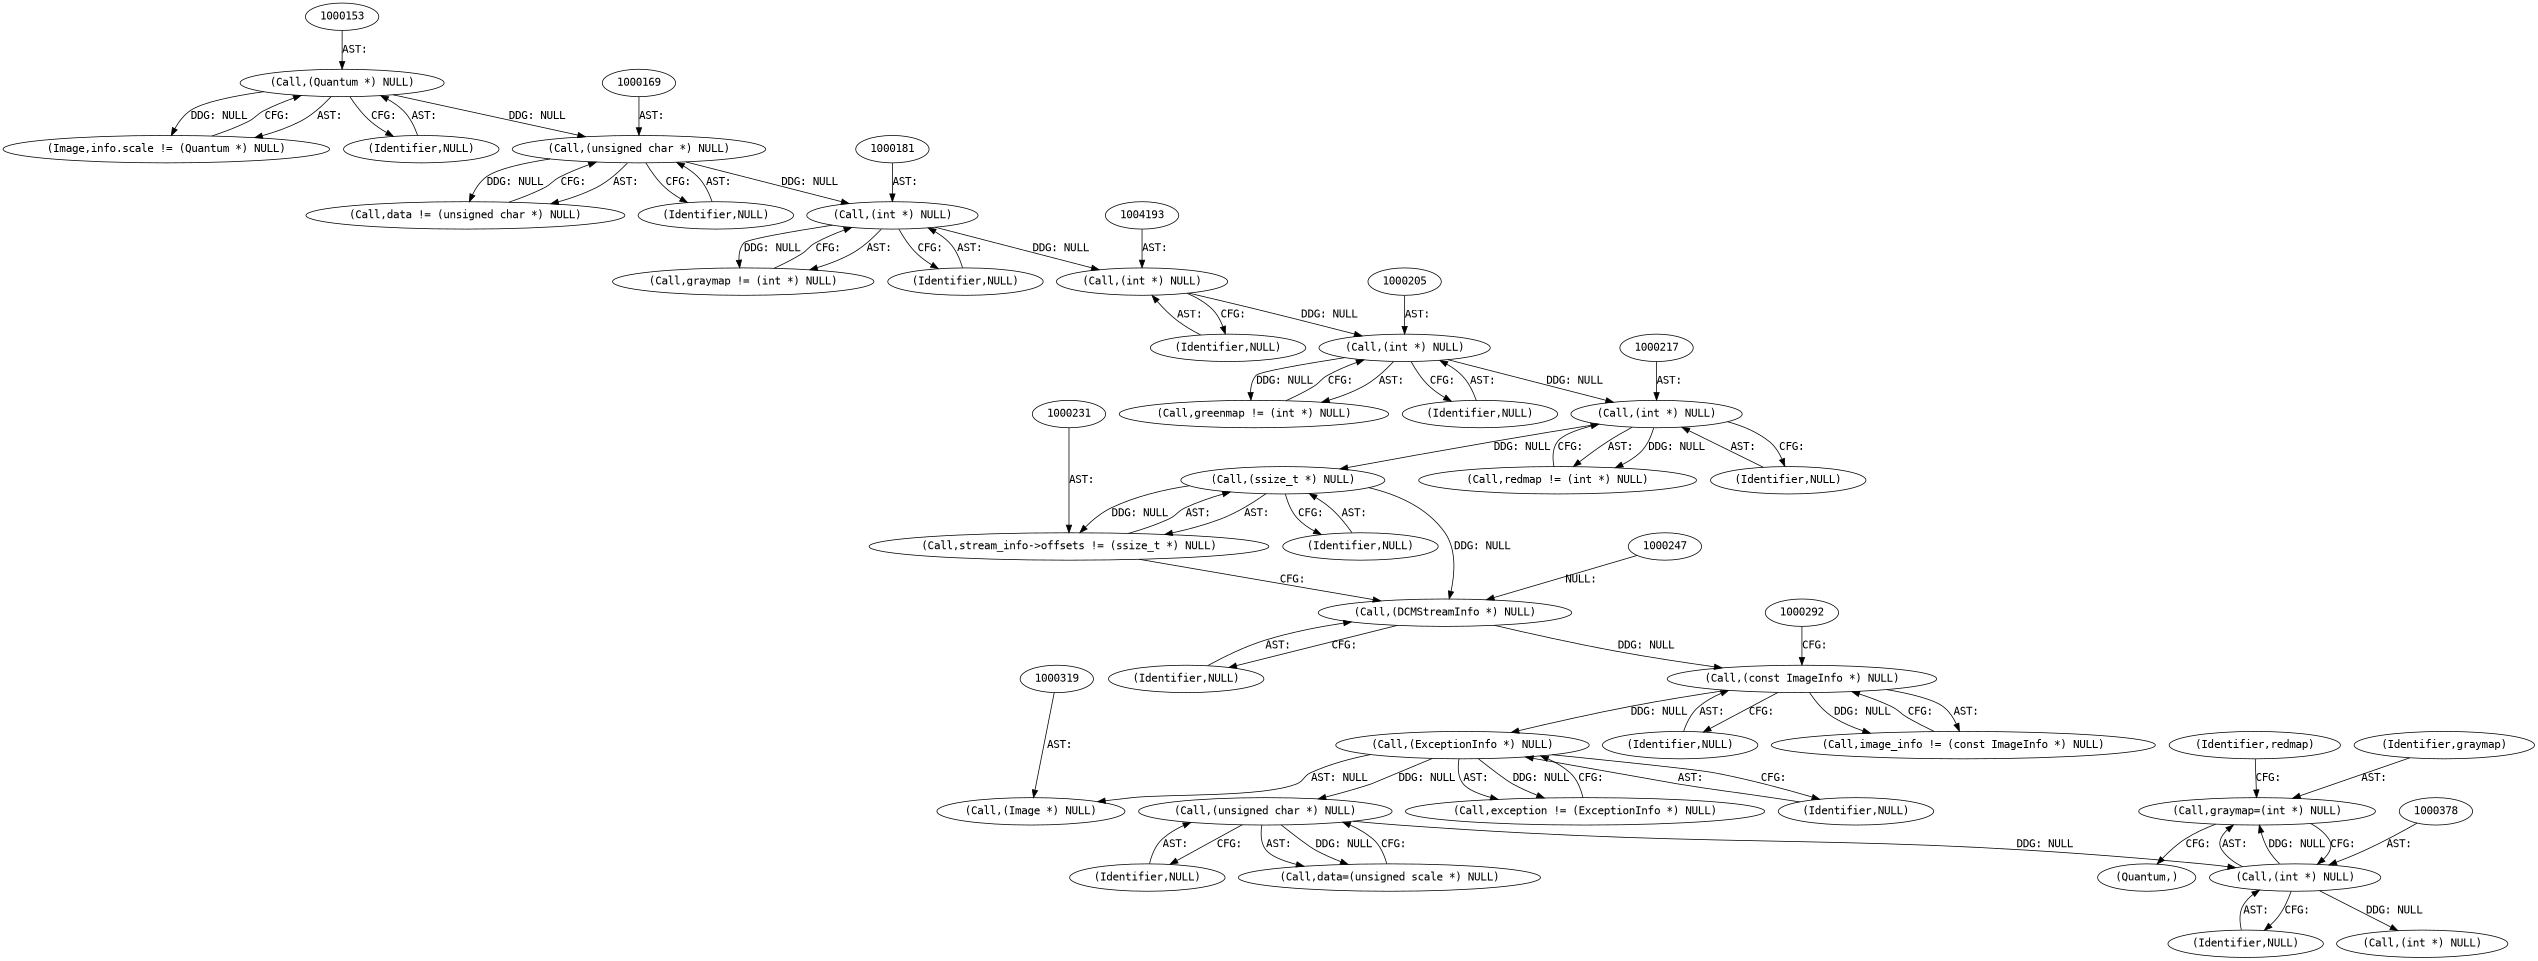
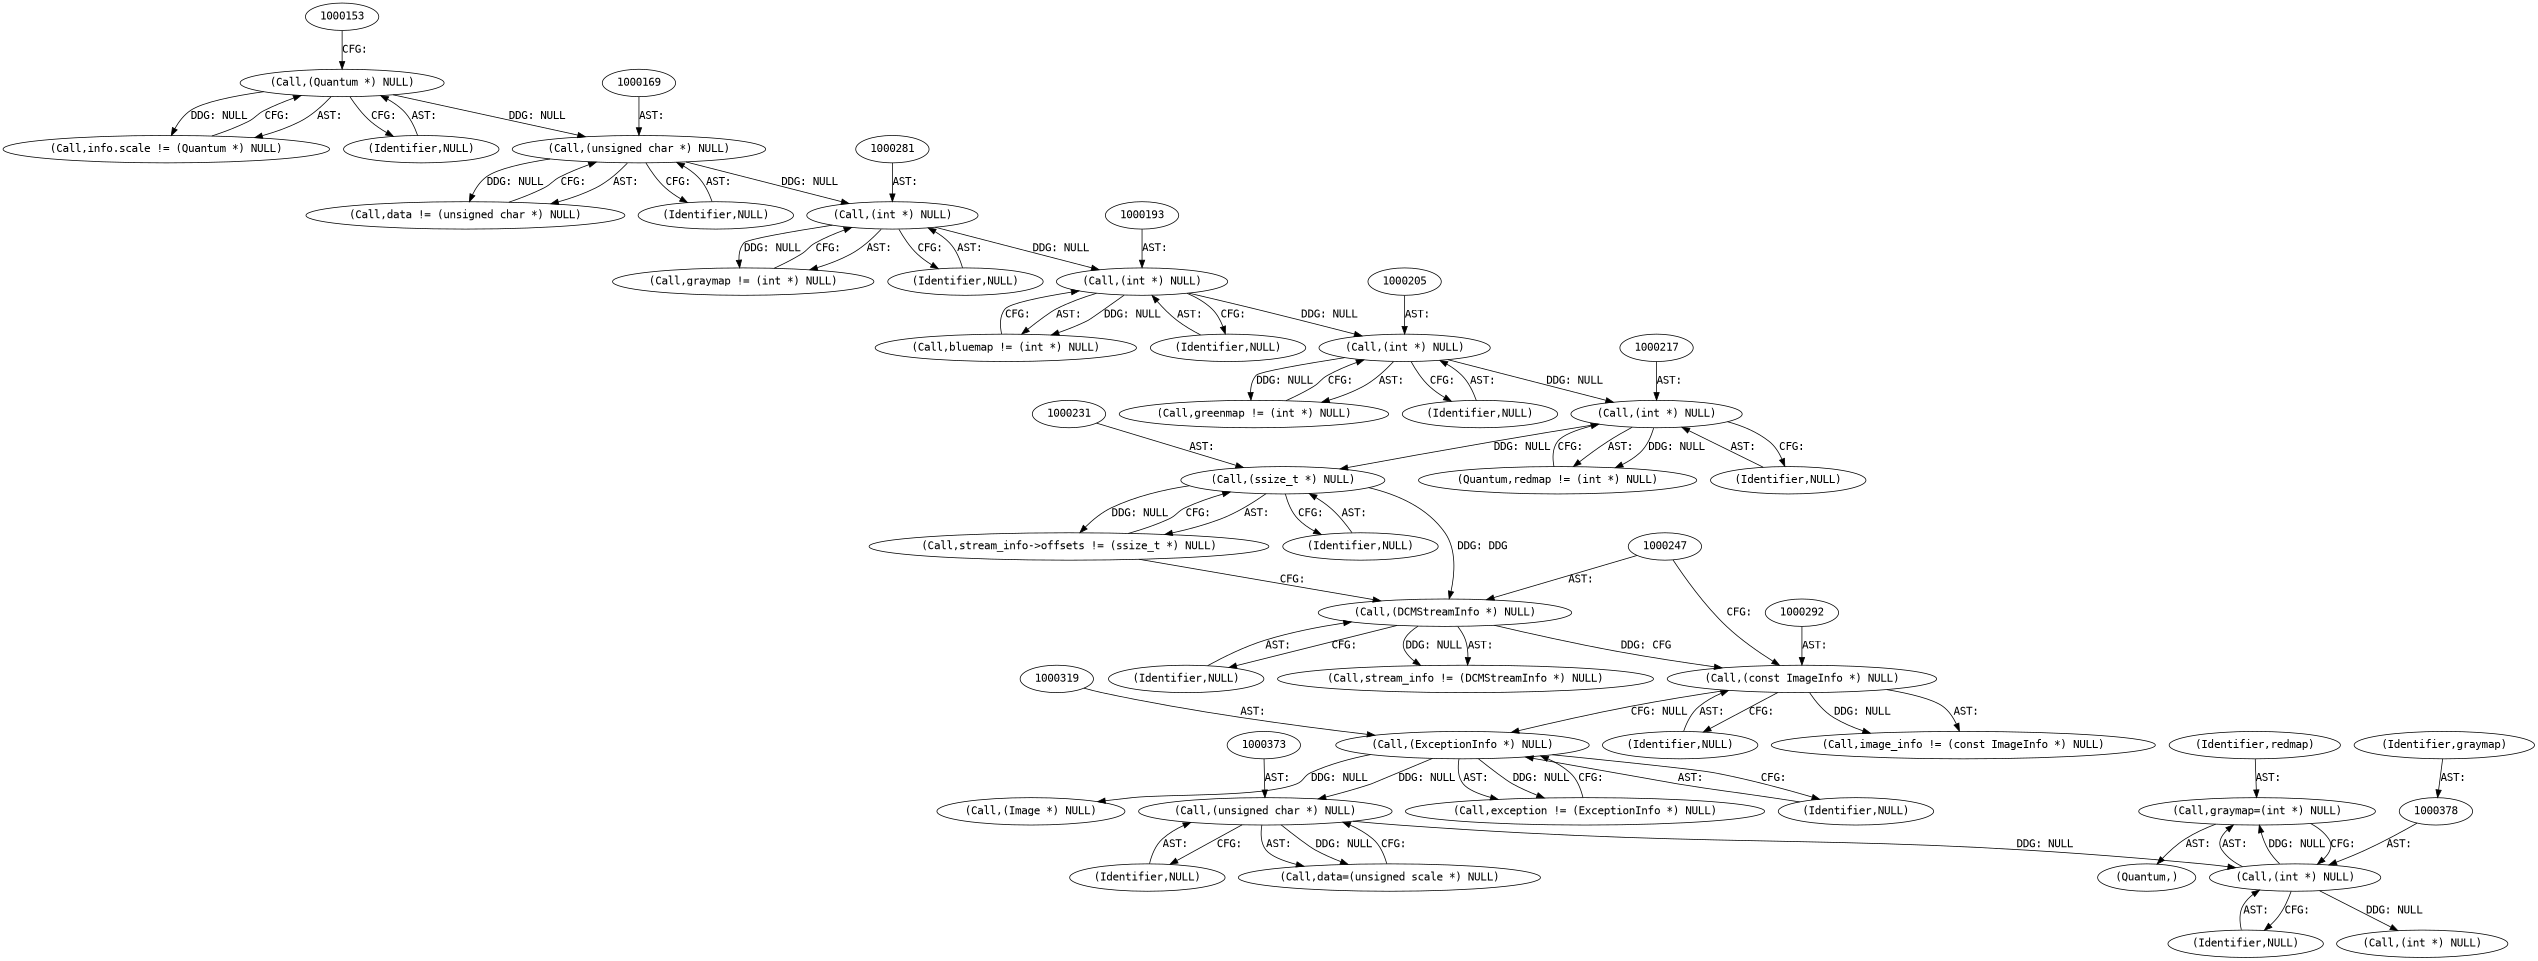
(358, 50) -> (358, 50)
(166, 149) -> (166, 149)
(892, 149) -> (892, 149)
(1142, 215) -> (1142, 215)
none -> (1006, 348)
(1069, 476) -> (1166, 444)
(1558, 480) -> (1558, 480)
(1201, 513) -> (1201, 513)
(1483, 546) -> (1483, 546)
(1584, 580) -> (1584, 580)
(1646, 646) -> (1646, 646)
(1818, 646) -> (1818, 646)
none -> (1466, 679)
(1898, 711) -> (1717, 617)
(1659, 712) -> (1659, 712)
(1045, 741) -> (1225, 715)
none -> (1264, 745)
(2355, 777) -> (2441, 774)
(1340, 778) -> (1340, 778)
(2272, 778) -> (2272, 778)
(2202, 844) -> (2202, 844)
